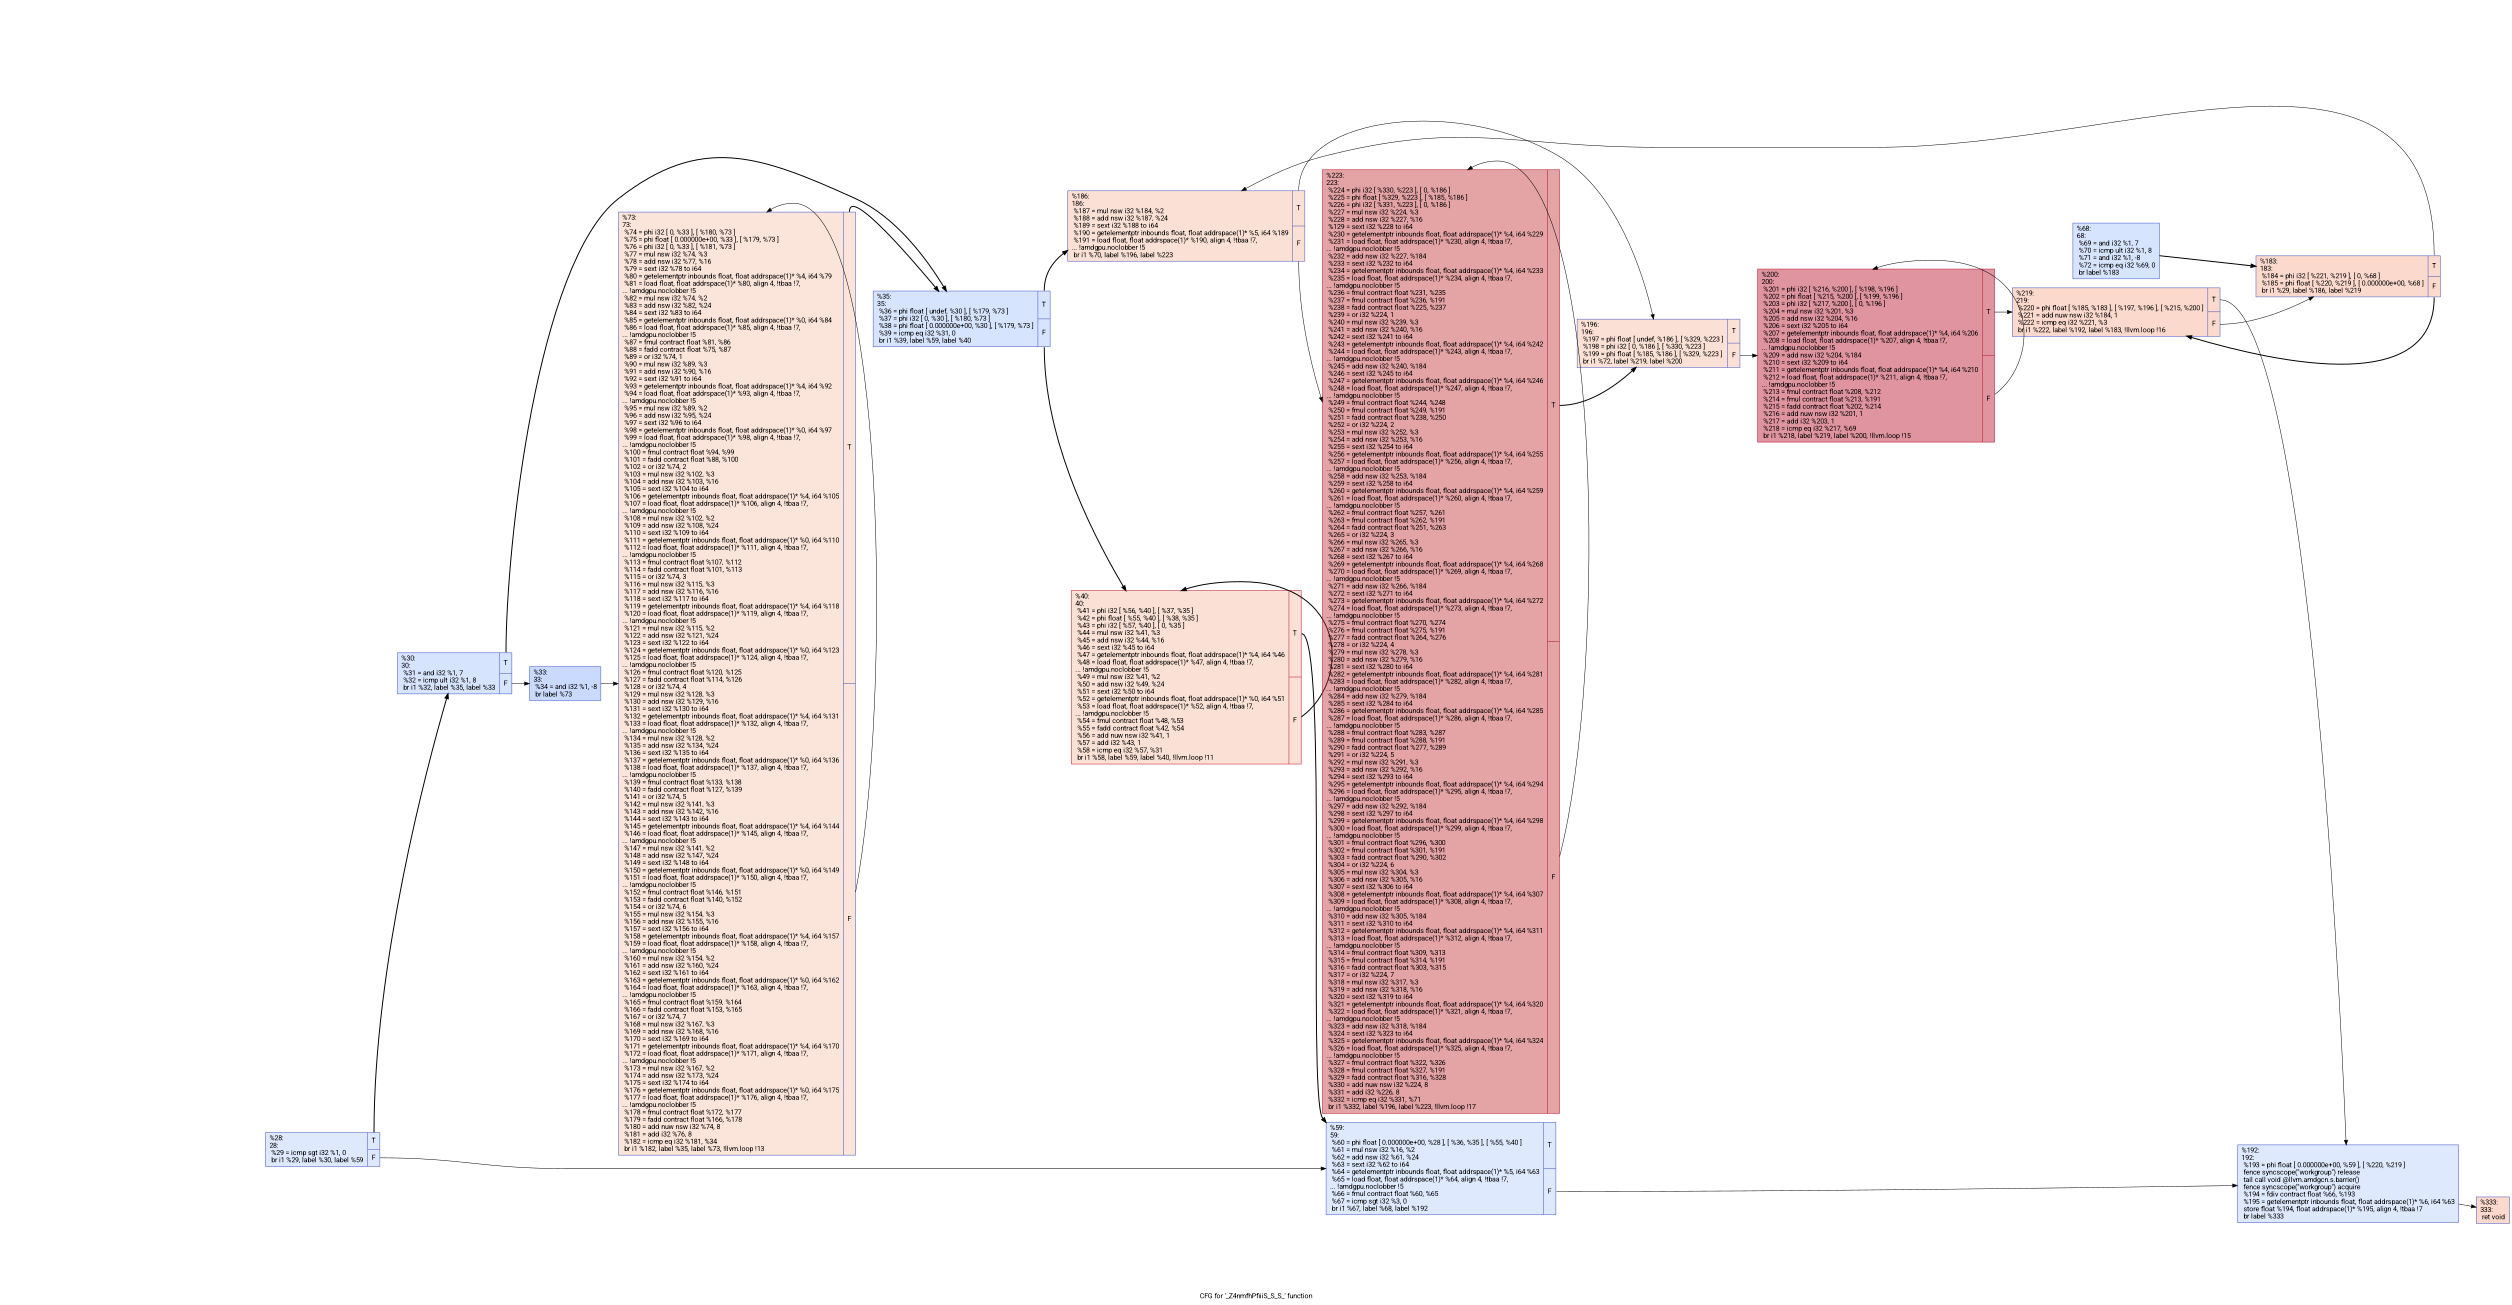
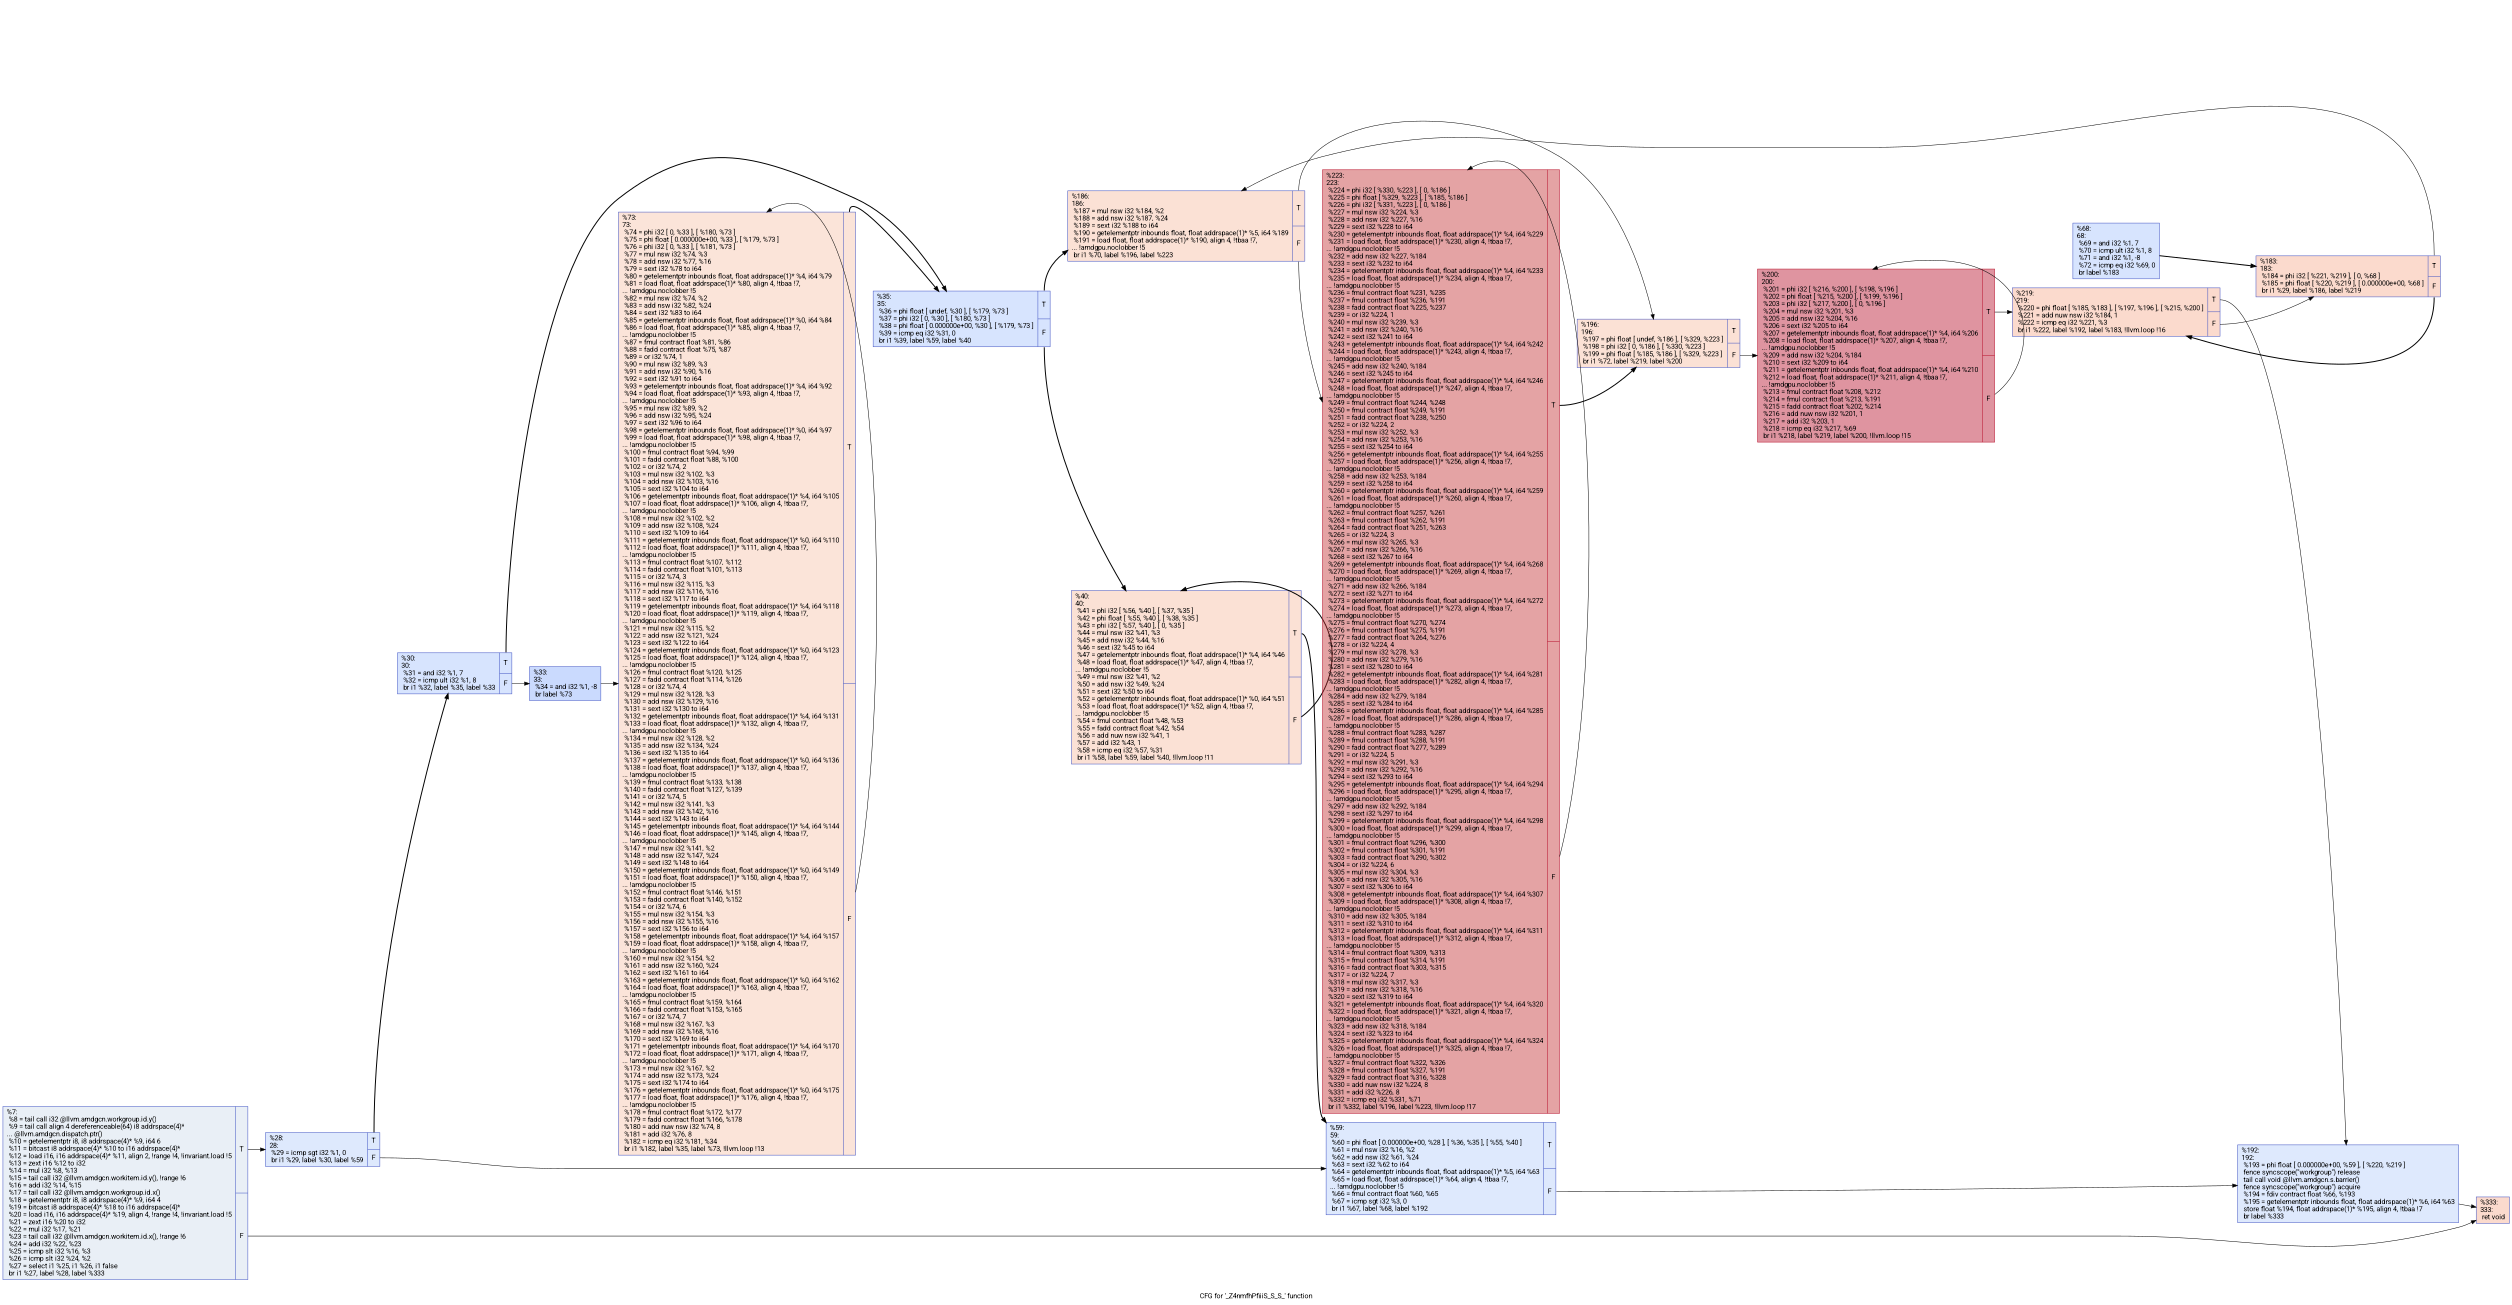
(1370, 227) -> (1370, 227)
(1186, 677) -> (1186, 677)
none -> (125, 1193)
